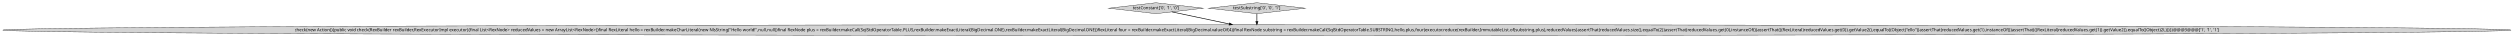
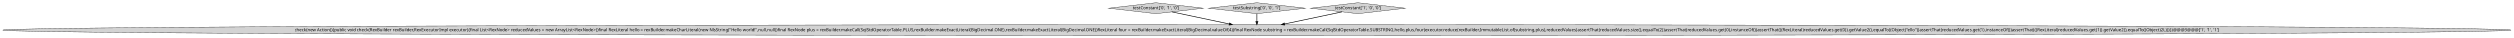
none -> (1358, 8)
